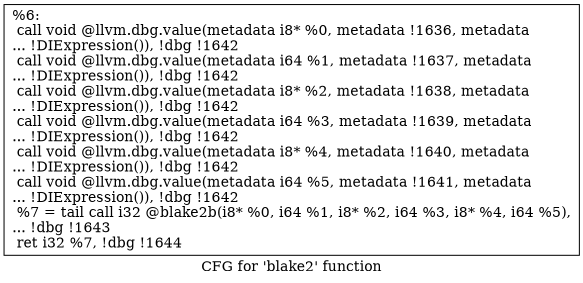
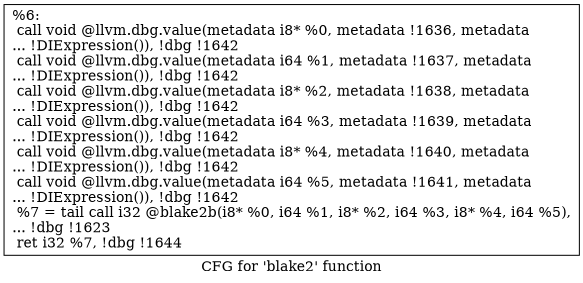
(62, 228) -> (62, 228)
